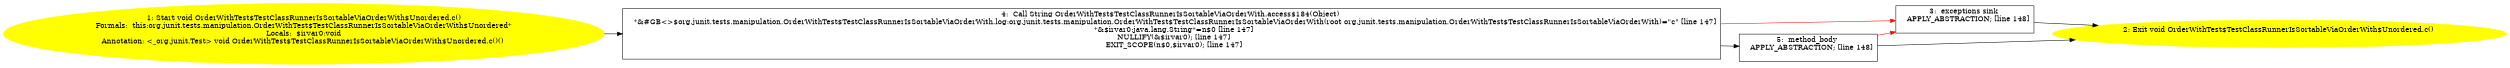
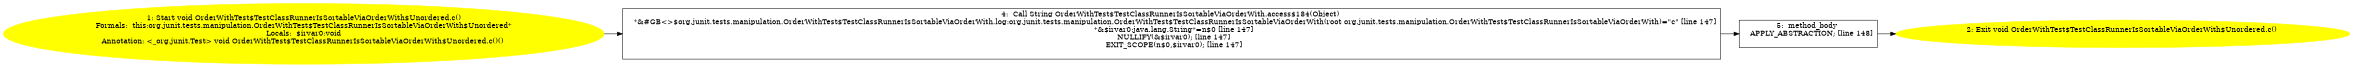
(1965, 19) -> none
